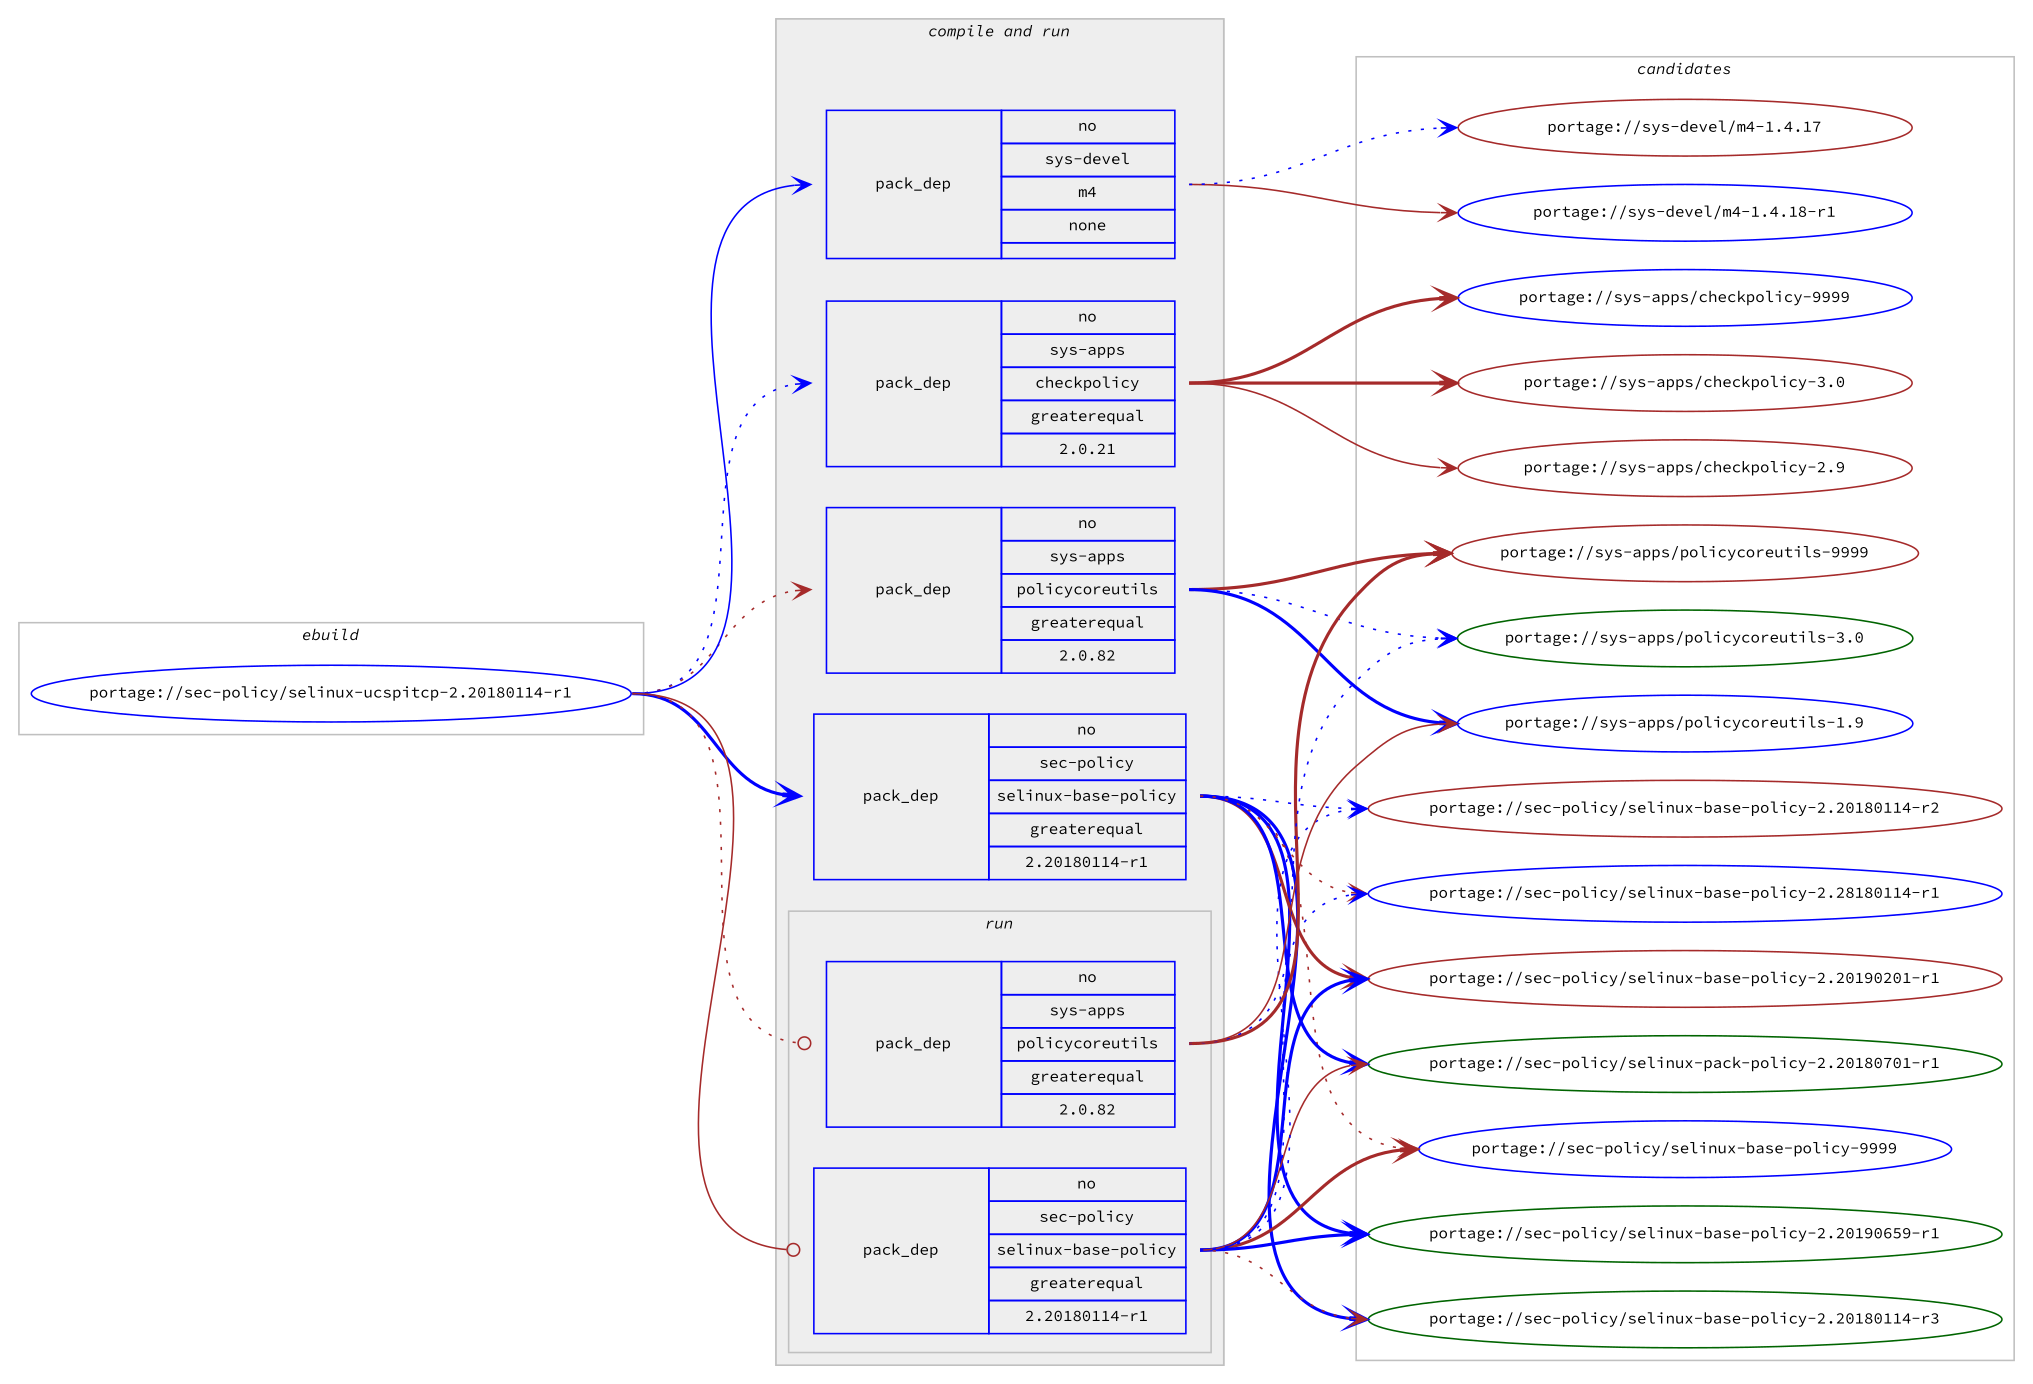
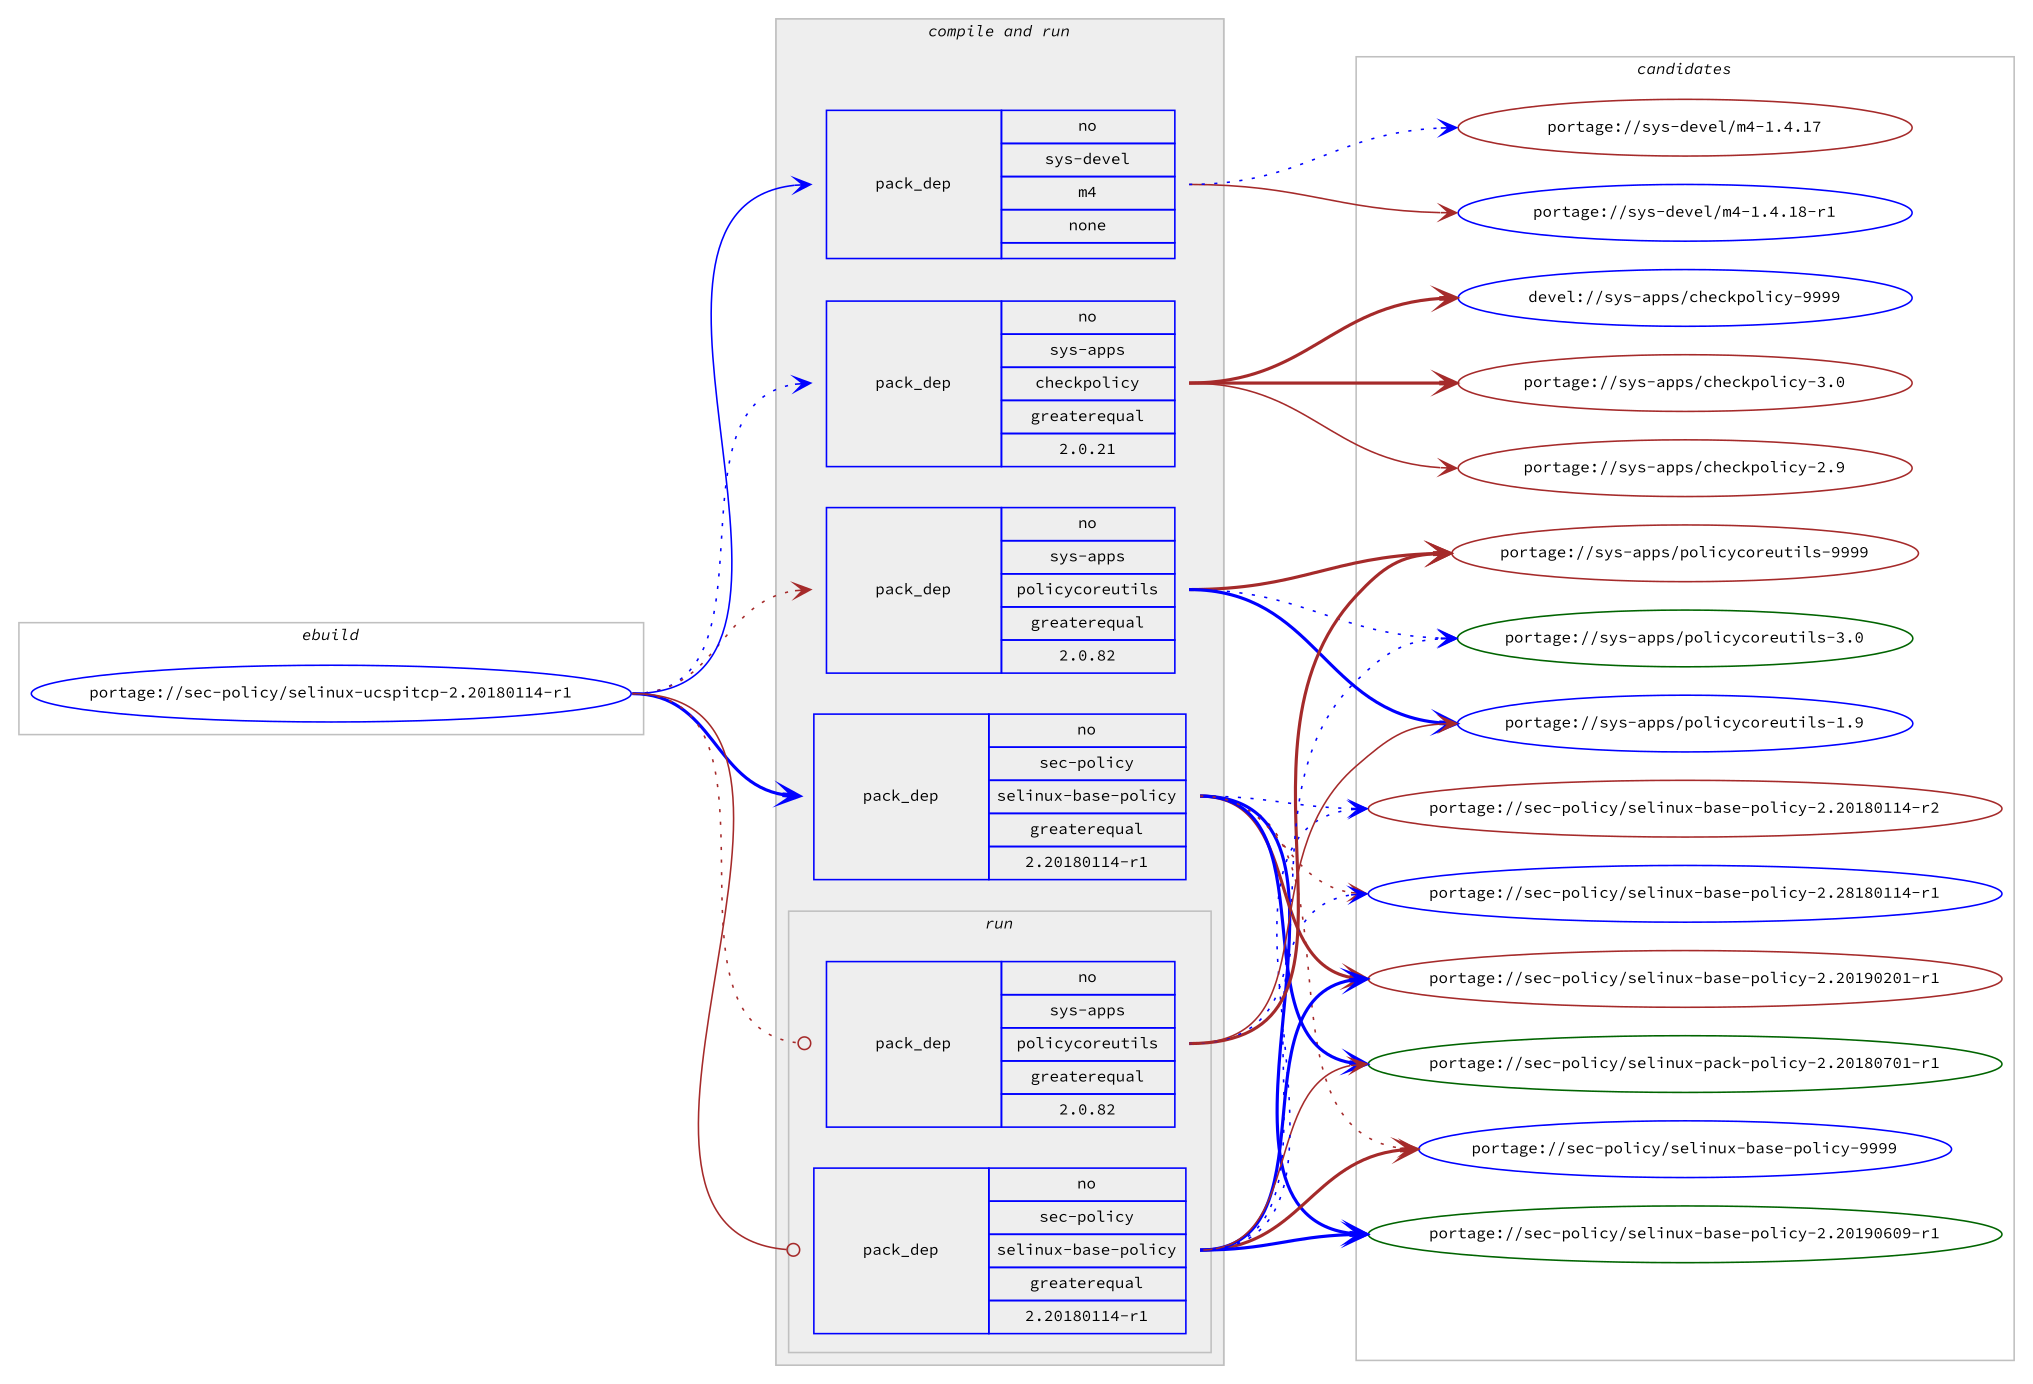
(1685, 298) -> (1685, 298)
(1685, 1234) -> (1685, 1234)
(1685, 1319) -> none
